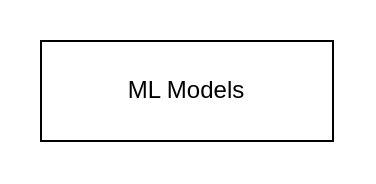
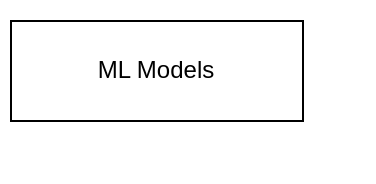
(187, 91) -> (157, 71)
